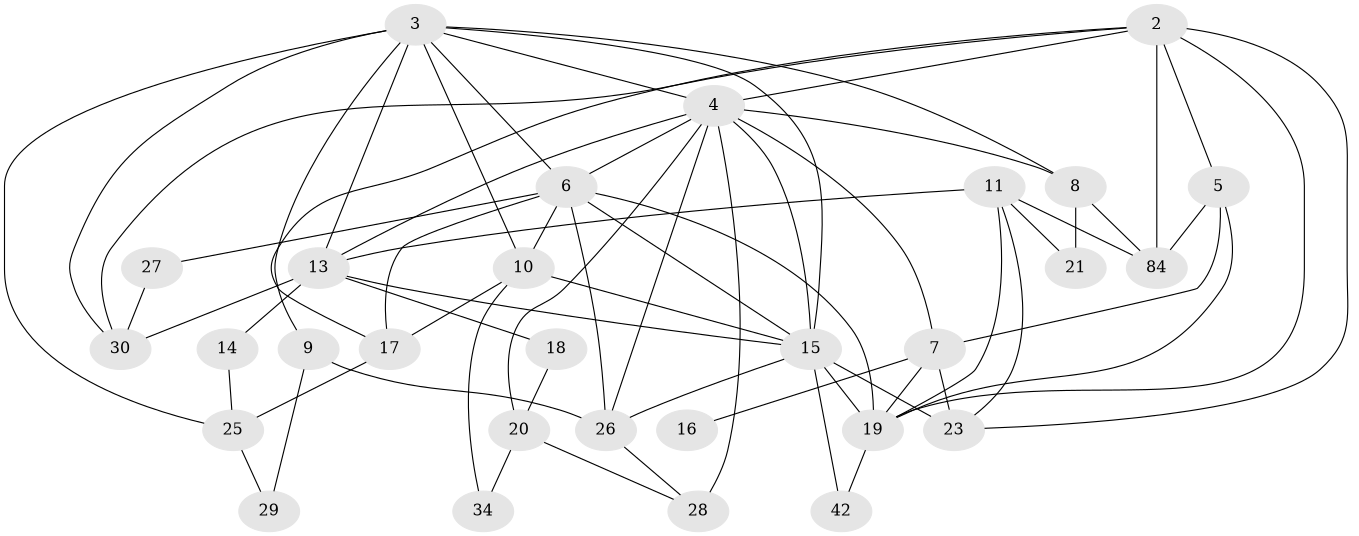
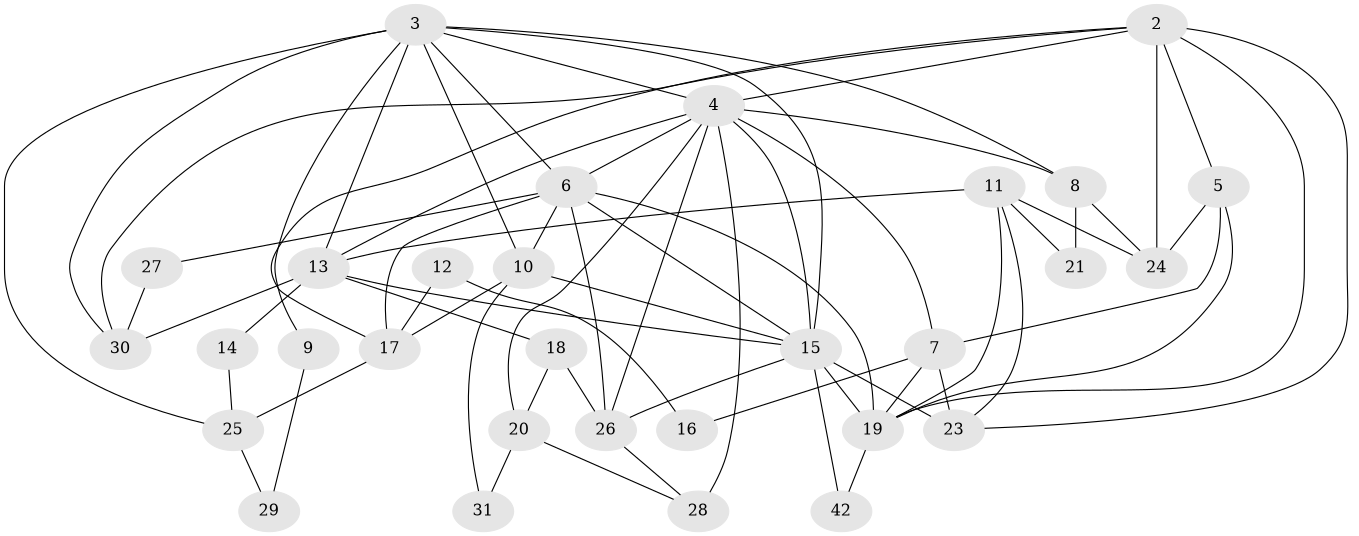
none -> (443, 268)
(1157, 268) -> (1157, 268)
(456, 391) -> (581, 390)
(483, 511) -> (483, 511)
